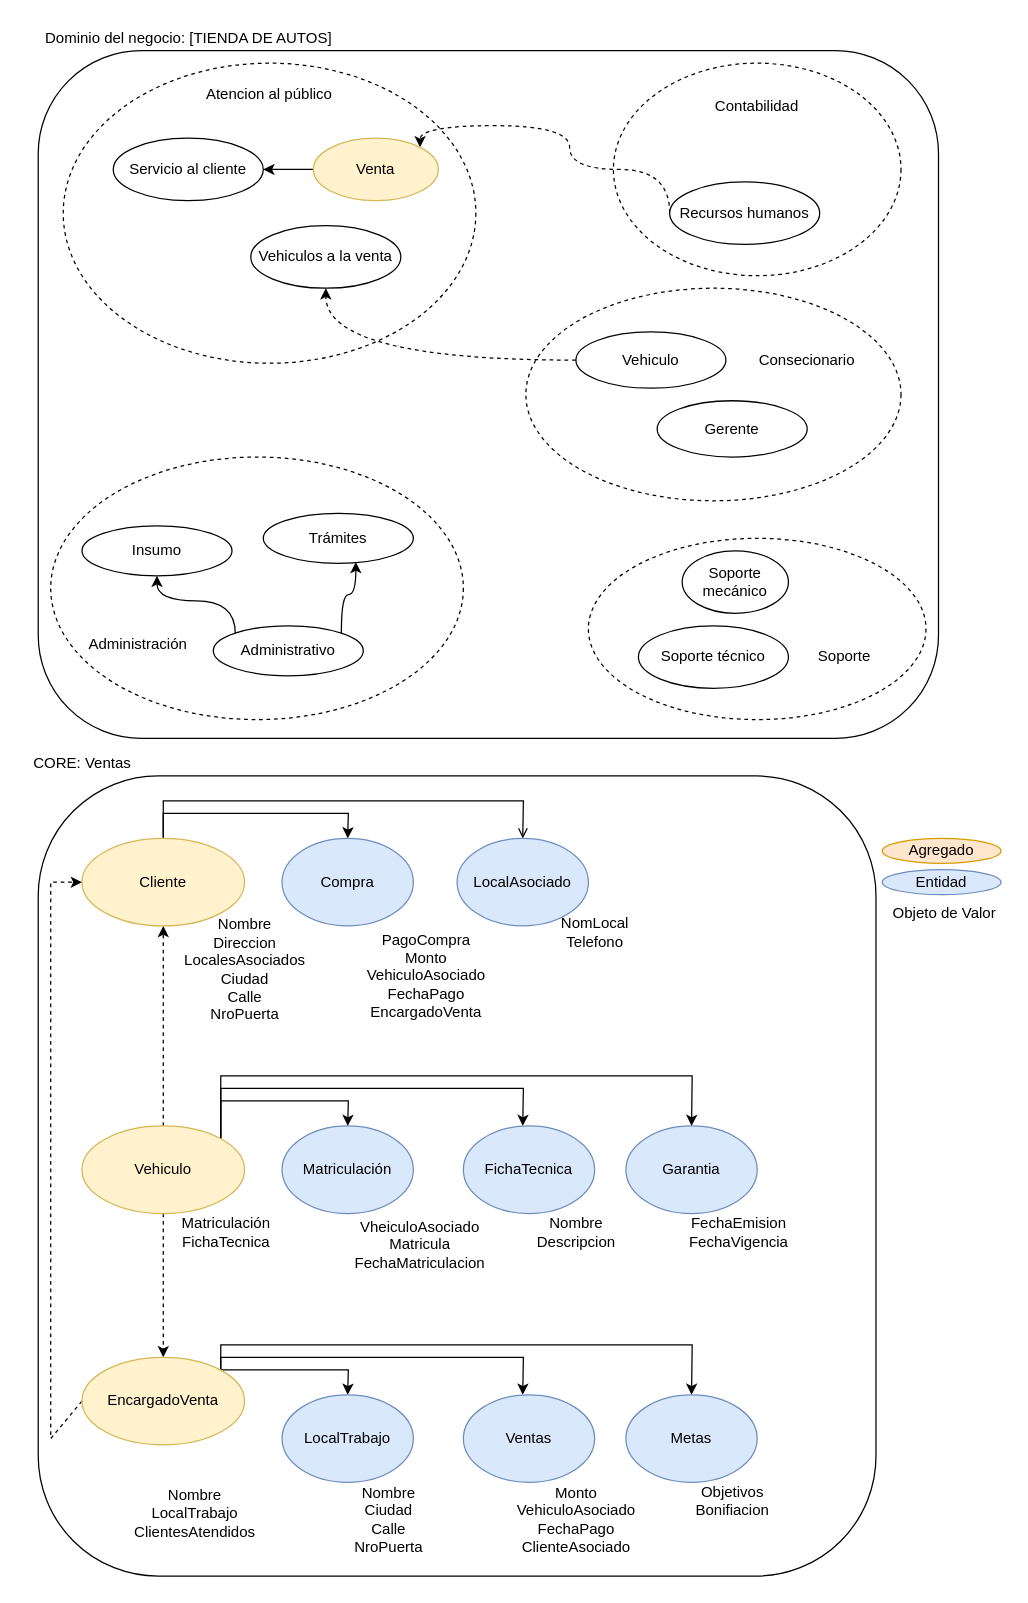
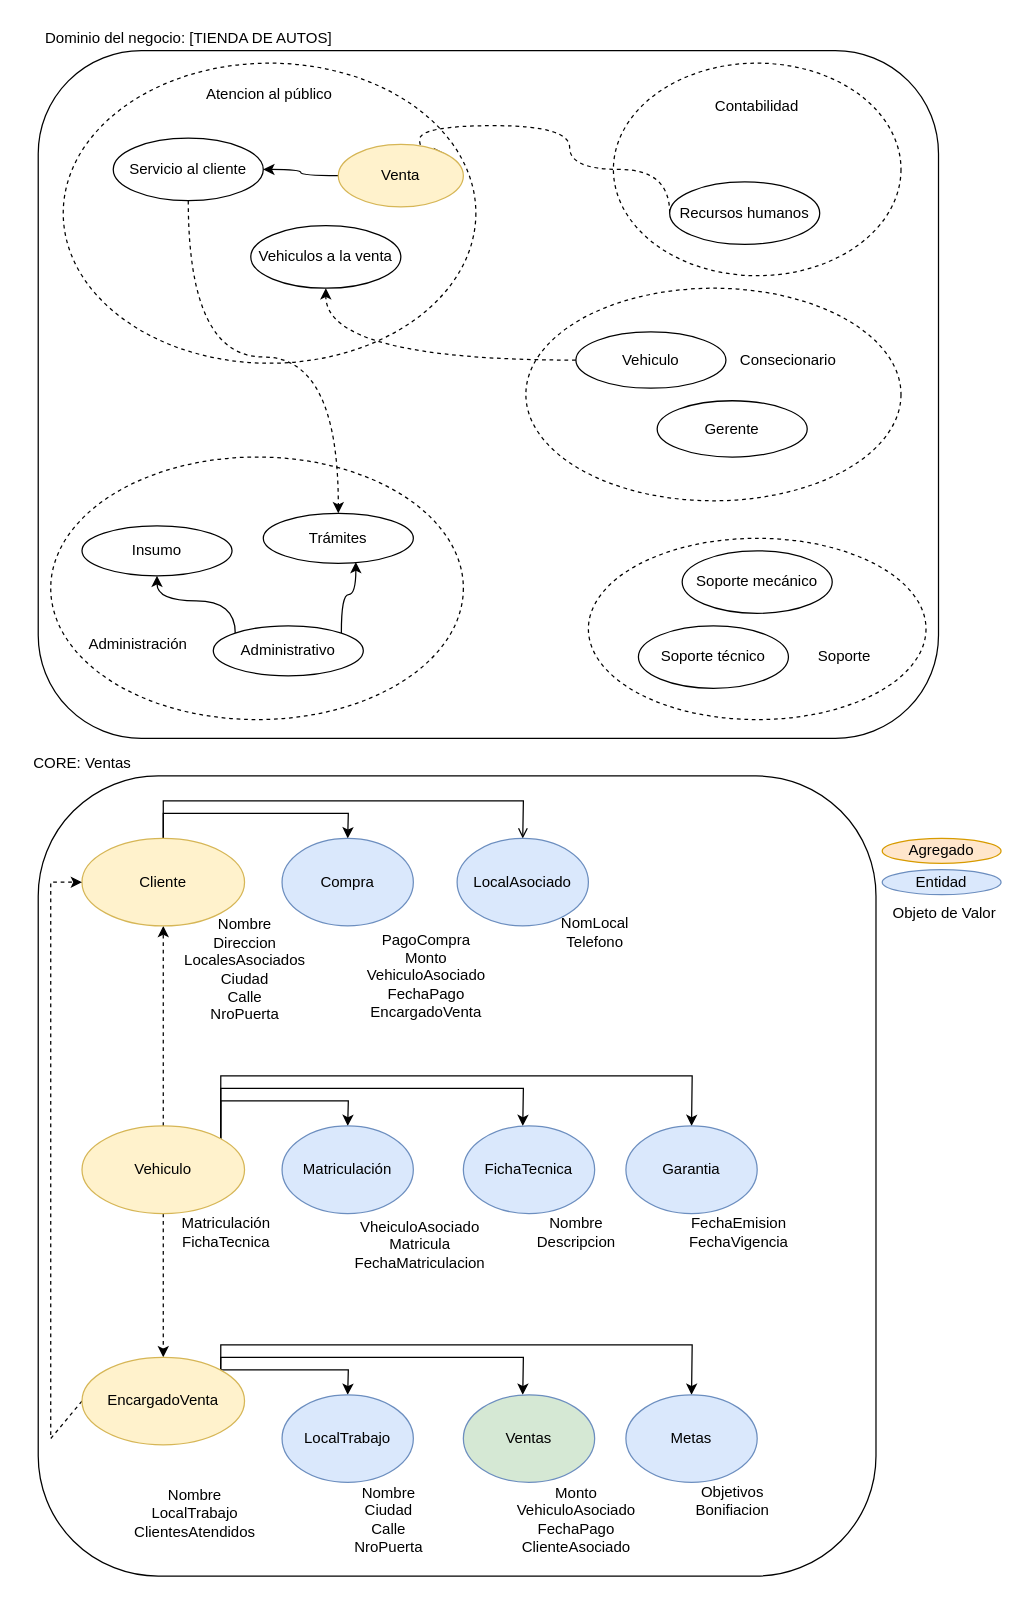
(376, 169) -> (401, 176)
none -> (260, 357)
(807, 360) -> (788, 360)
(735, 582) -> (757, 582)
(529, 1438) -> (529, 1438)
